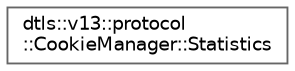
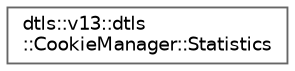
(147, 35) -> (147, 35)
